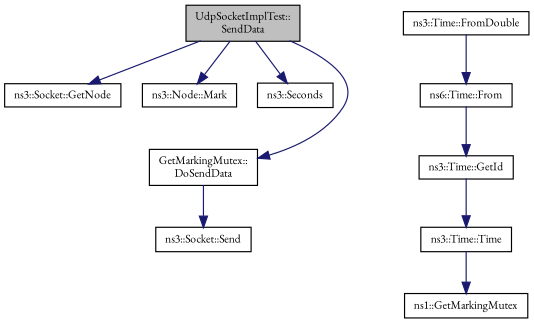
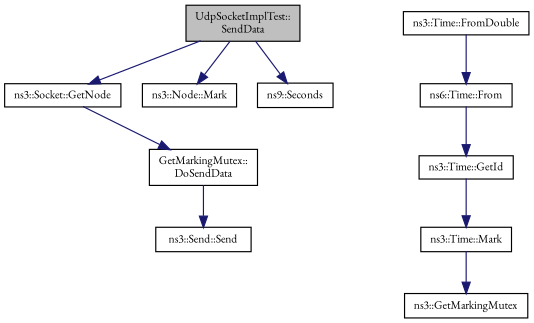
(295, 95) -> (295, 95)
(345, 104) -> (121, 126)
(203, 239) -> (203, 239)
(466, 239) -> (466, 239)
(466, 306) -> (466, 306)
